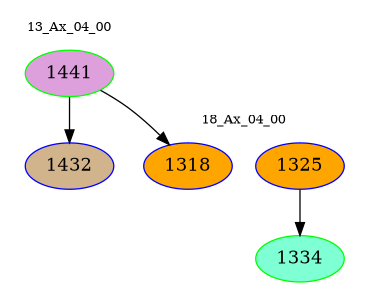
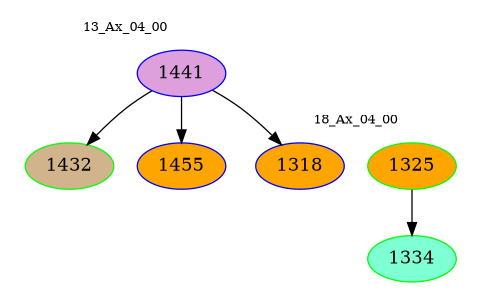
(70, 73) -> (182, 73)
(70, 166) -> (70, 166)
none -> (182, 166)
(300, 166) -> (412, 166)
